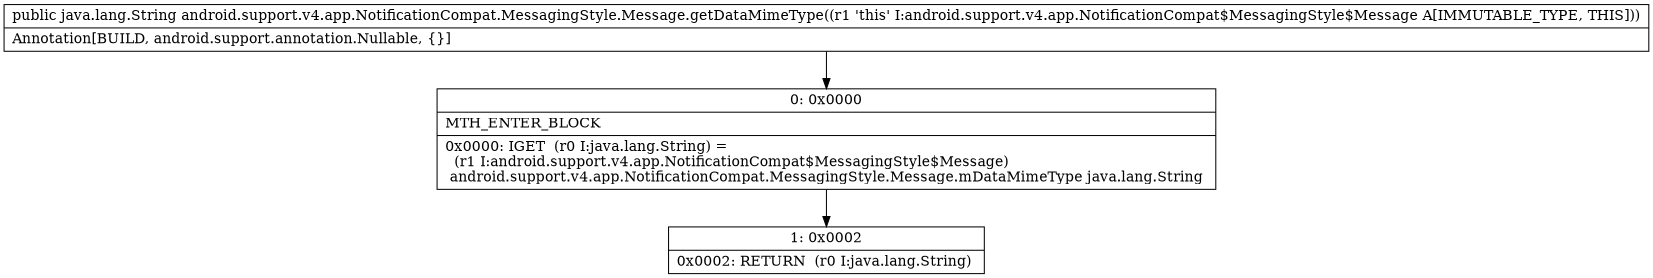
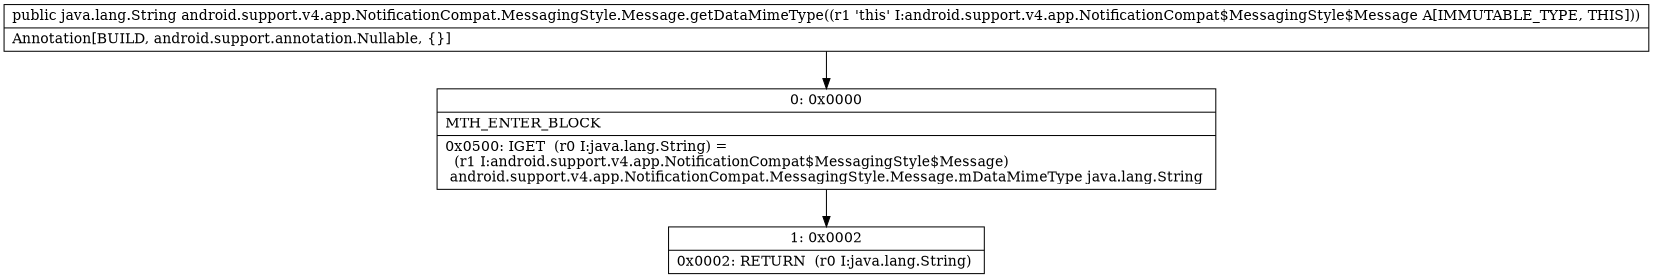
(589, 147) -> (589, 147)
